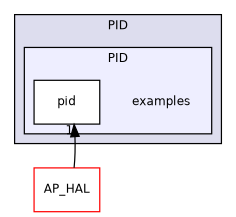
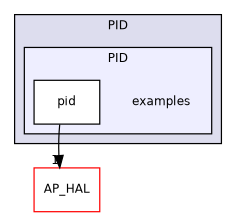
(75, 152) -> (59, 140)
